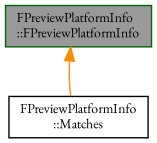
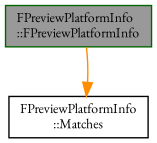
(69, 79) -> (88, 65)
